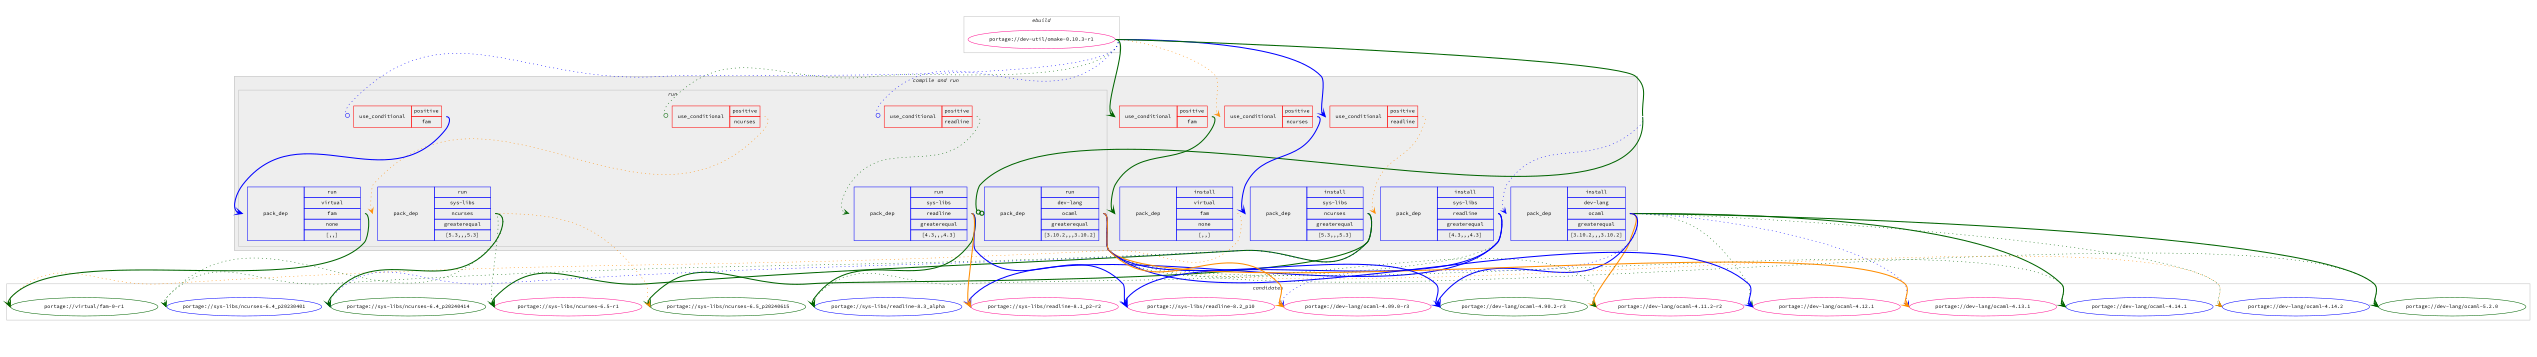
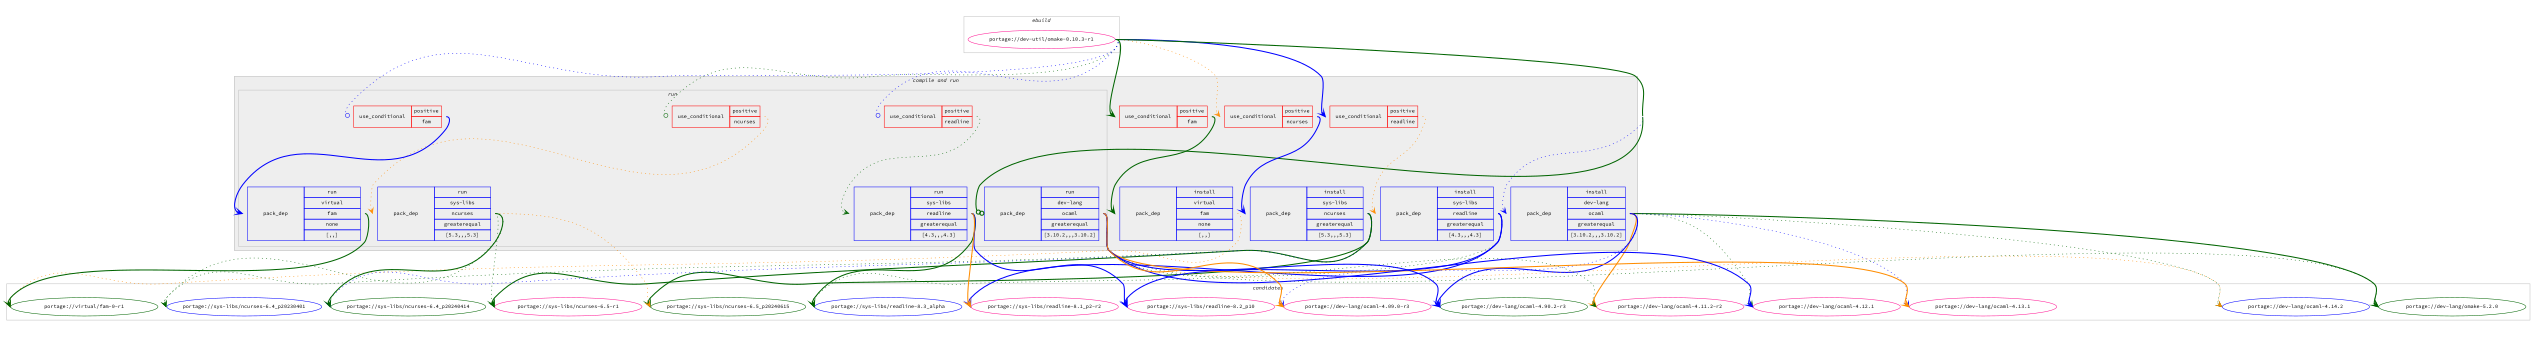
(2140, 307) -> none
(2452, 307) -> (2452, 307)
